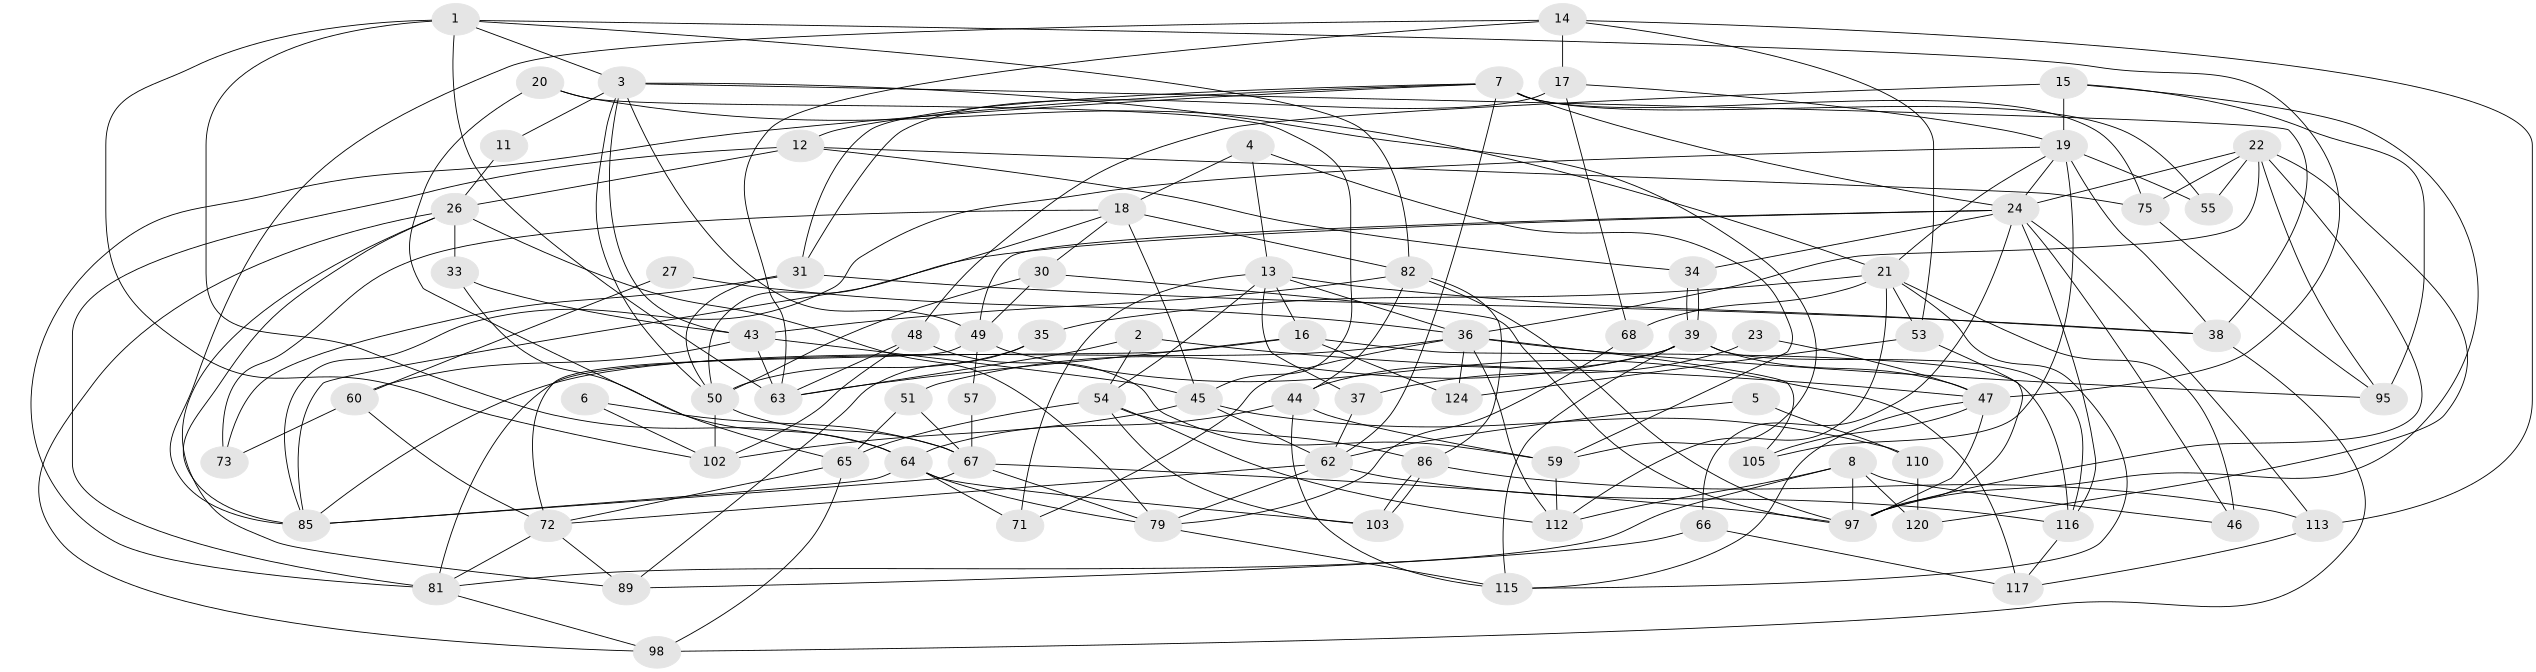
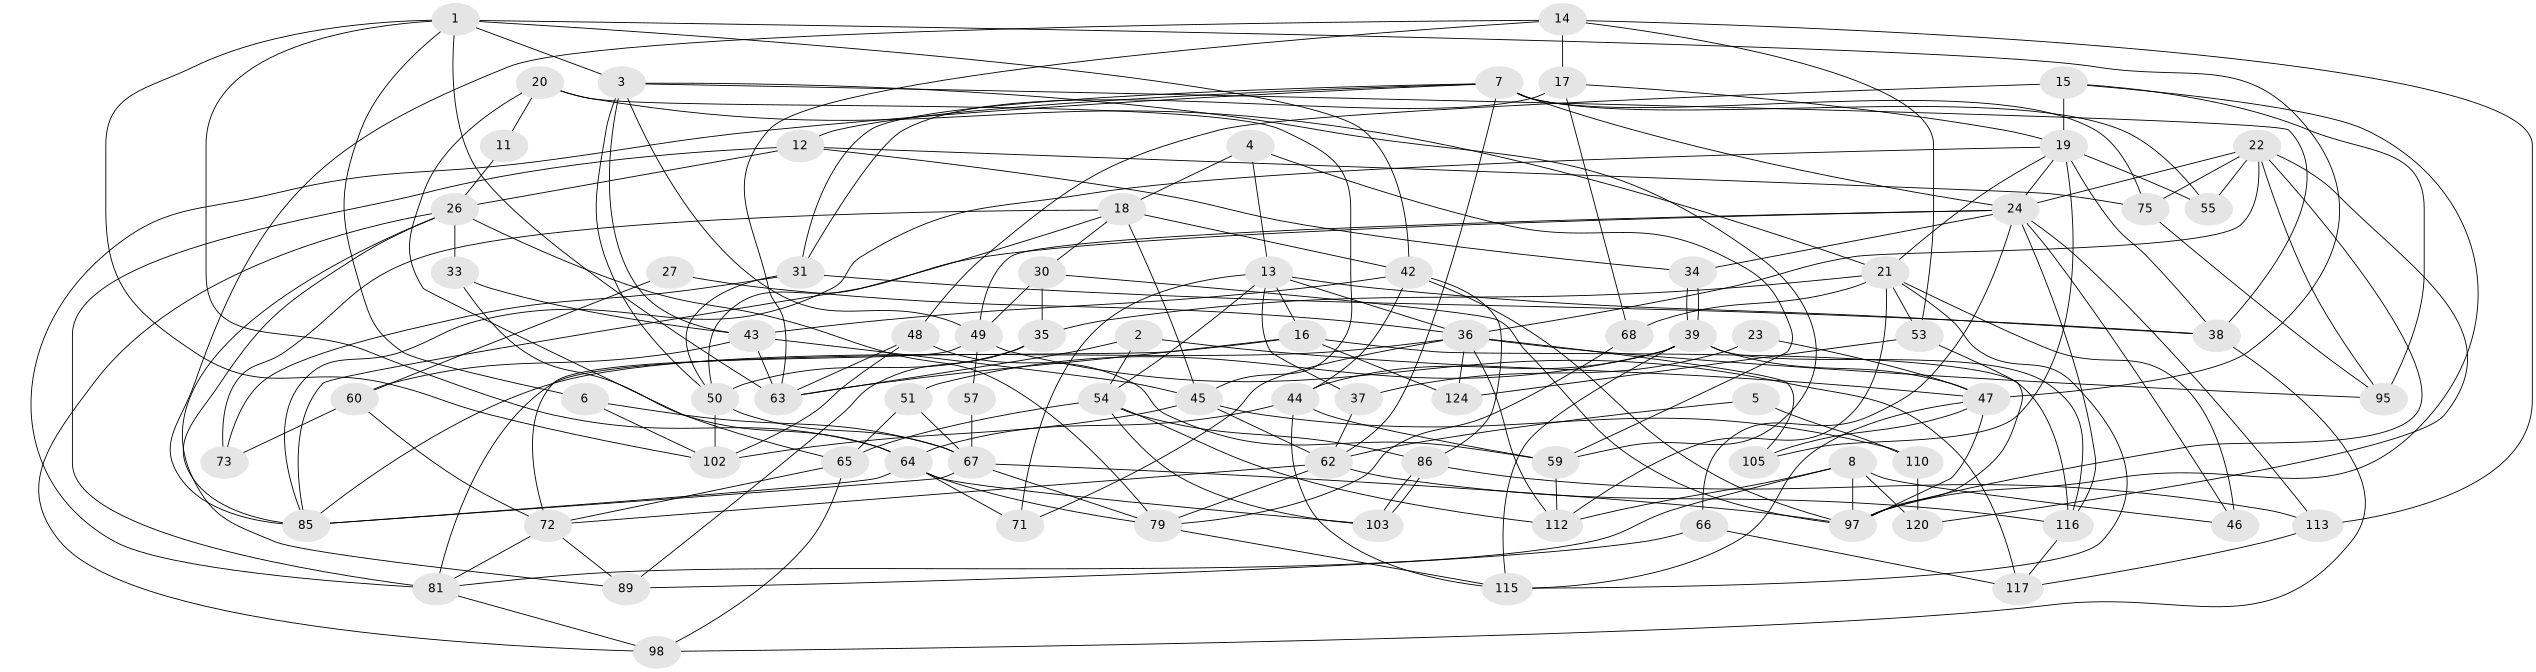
(563, 114) -> (522, 114)
none -> (354, 266)
(1409, 273) -> (1409, 273)
(859, 330) -> (1042, 300)
